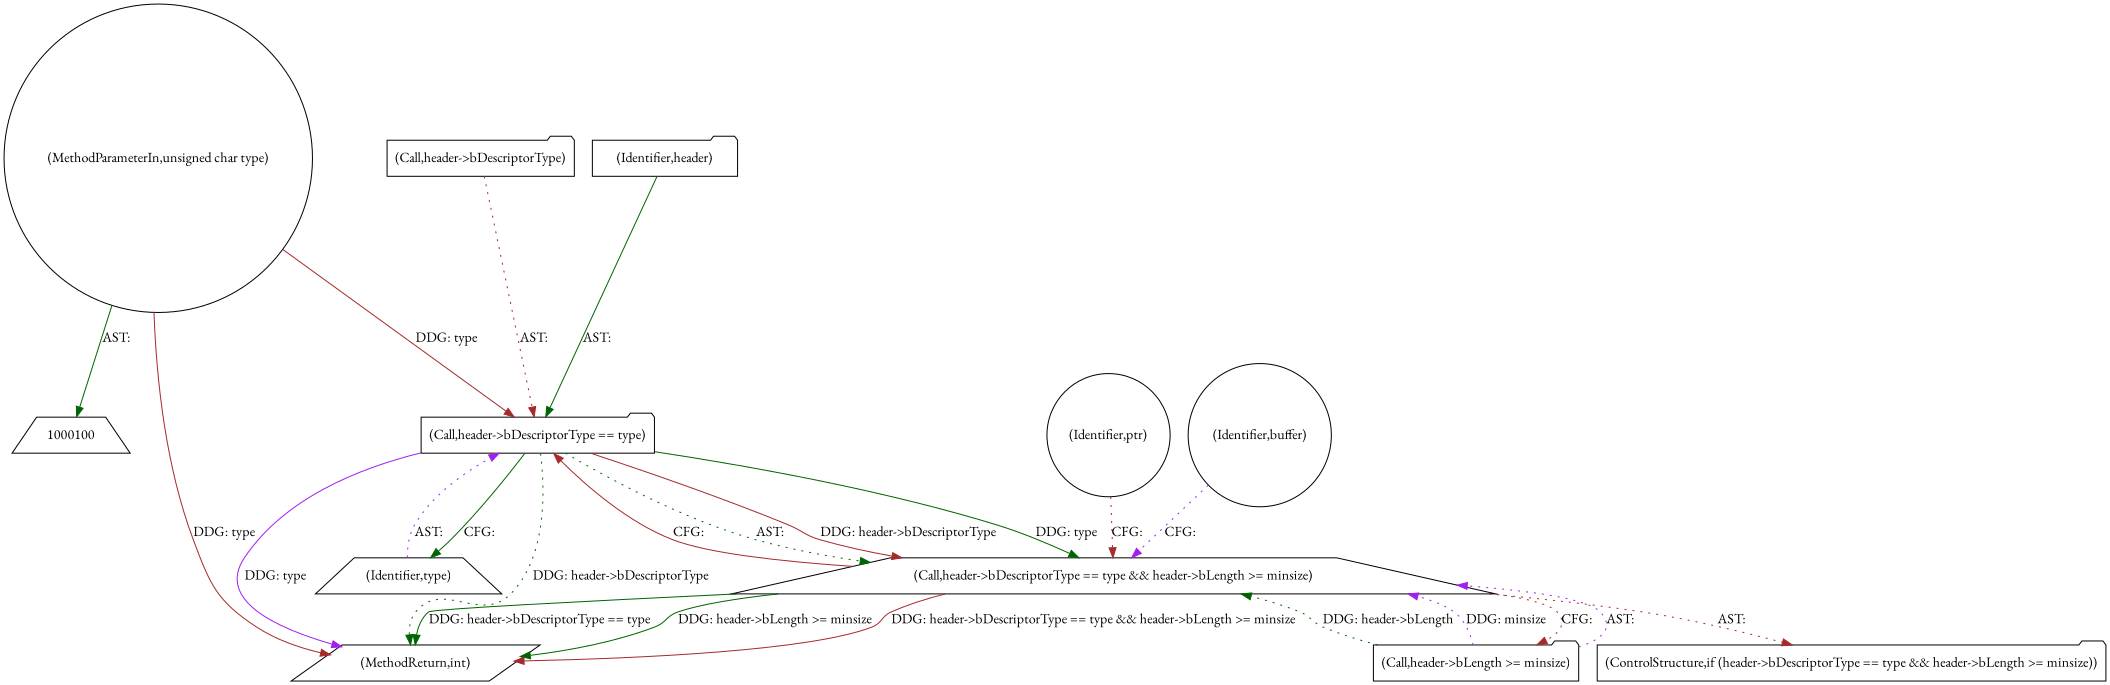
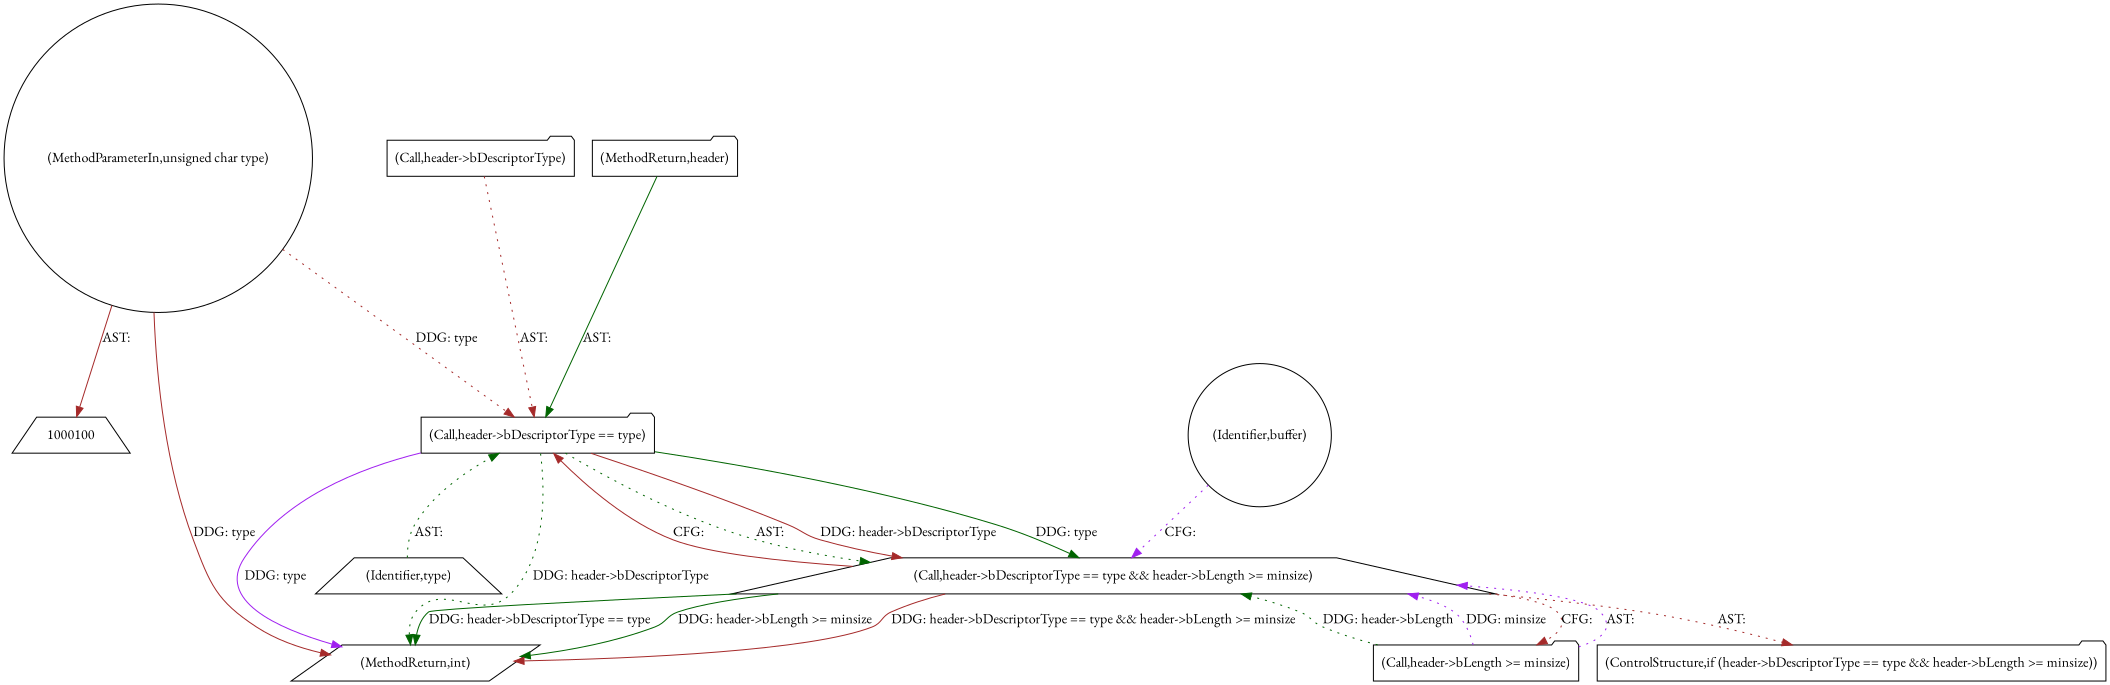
(665, 158) -> (665, 158)
(394, 330) -> (394, 330)
(96, 356) -> (96, 356)
(1109, 435) -> none
(436, 498) -> (436, 498)
(484, 504) -> none
